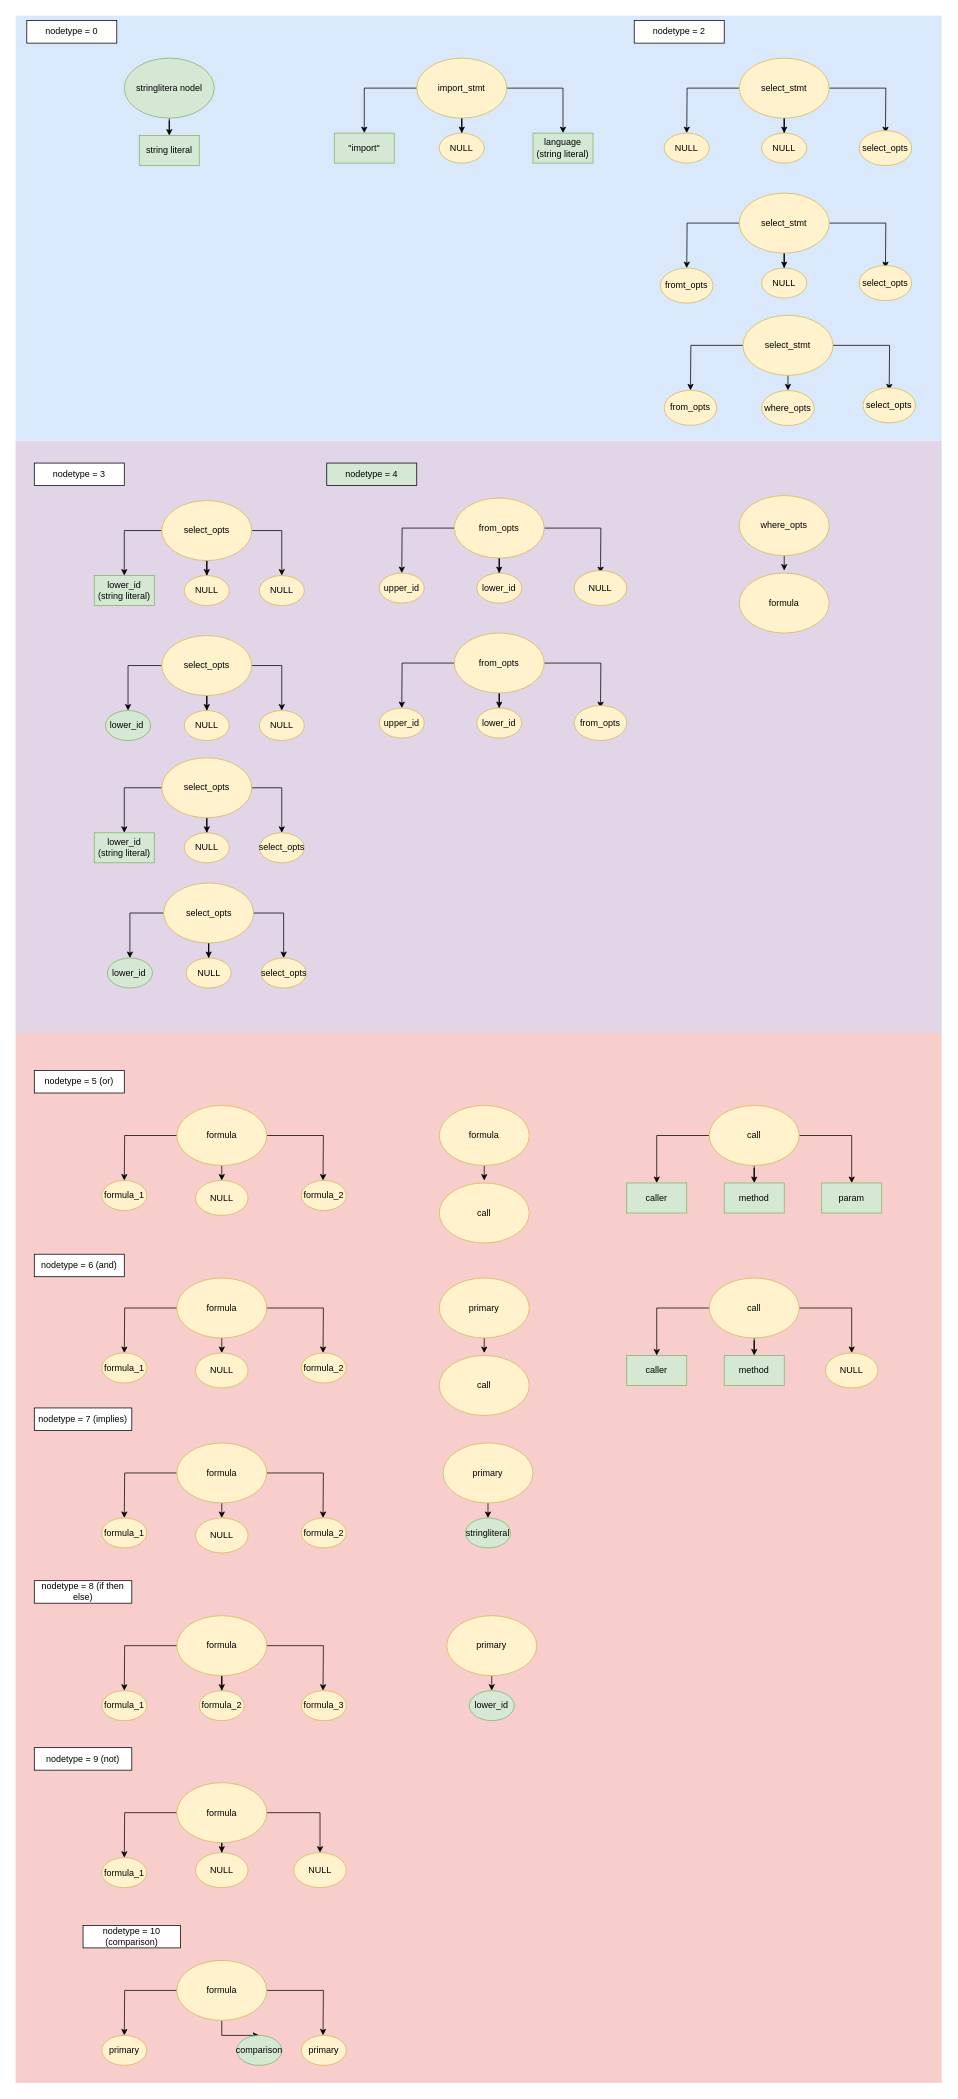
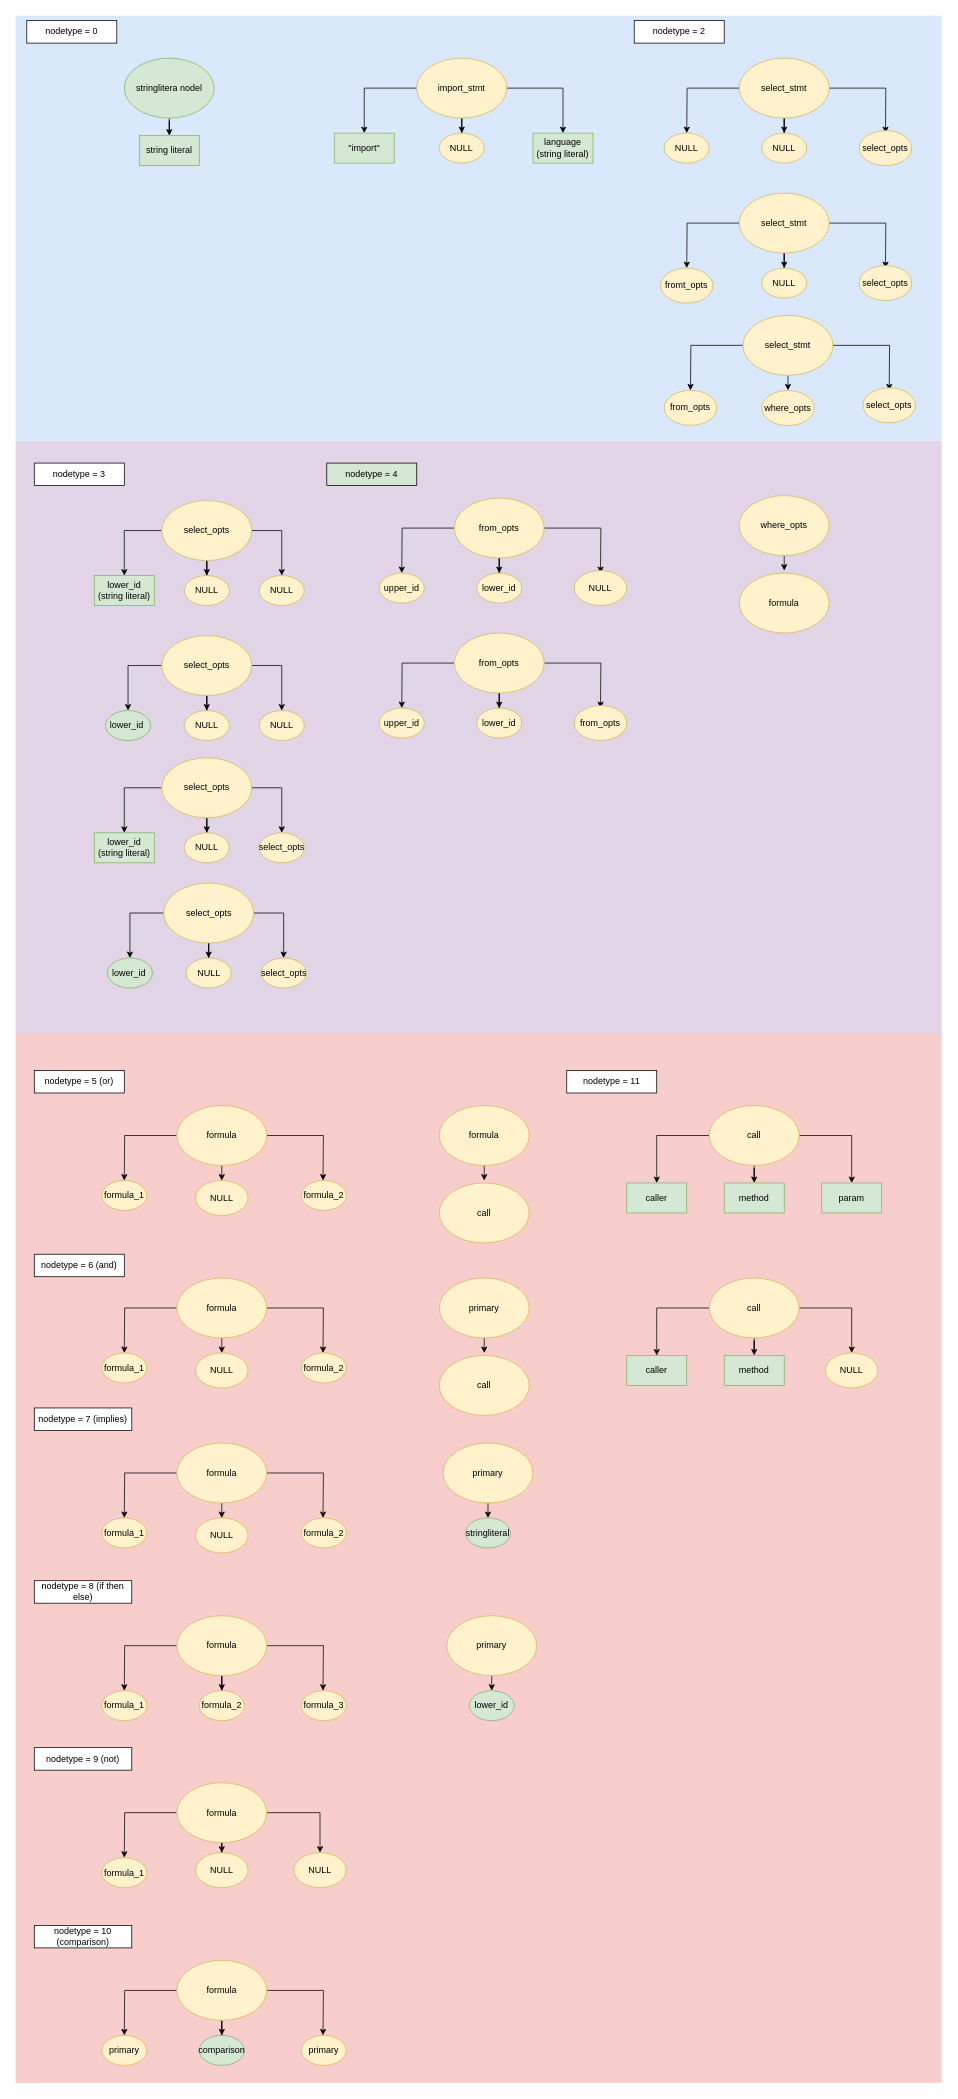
none -> (612, 1082)
(132, 1937) -> (83, 1937)
(259, 2051) -> (222, 2051)
